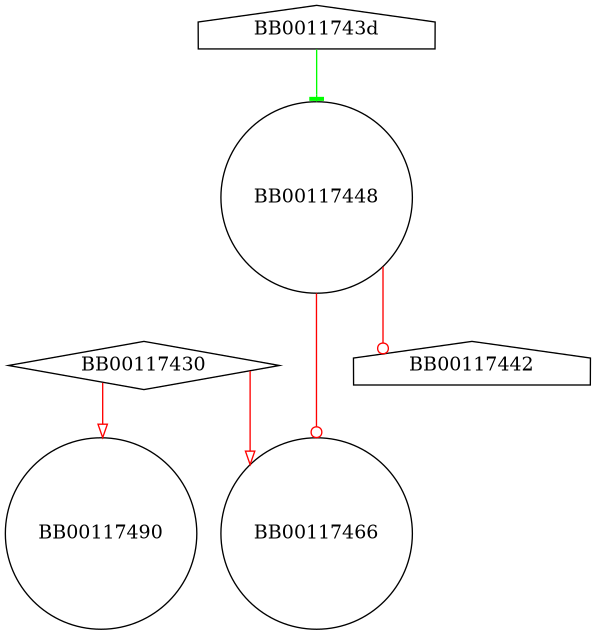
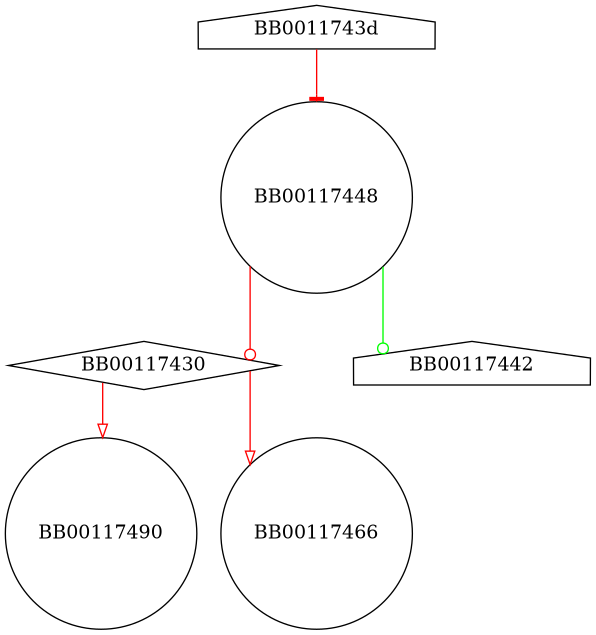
(317, 72) -> (317, 72)
(383, 305) -> (383, 305)
(316, 360) -> (250, 308)
